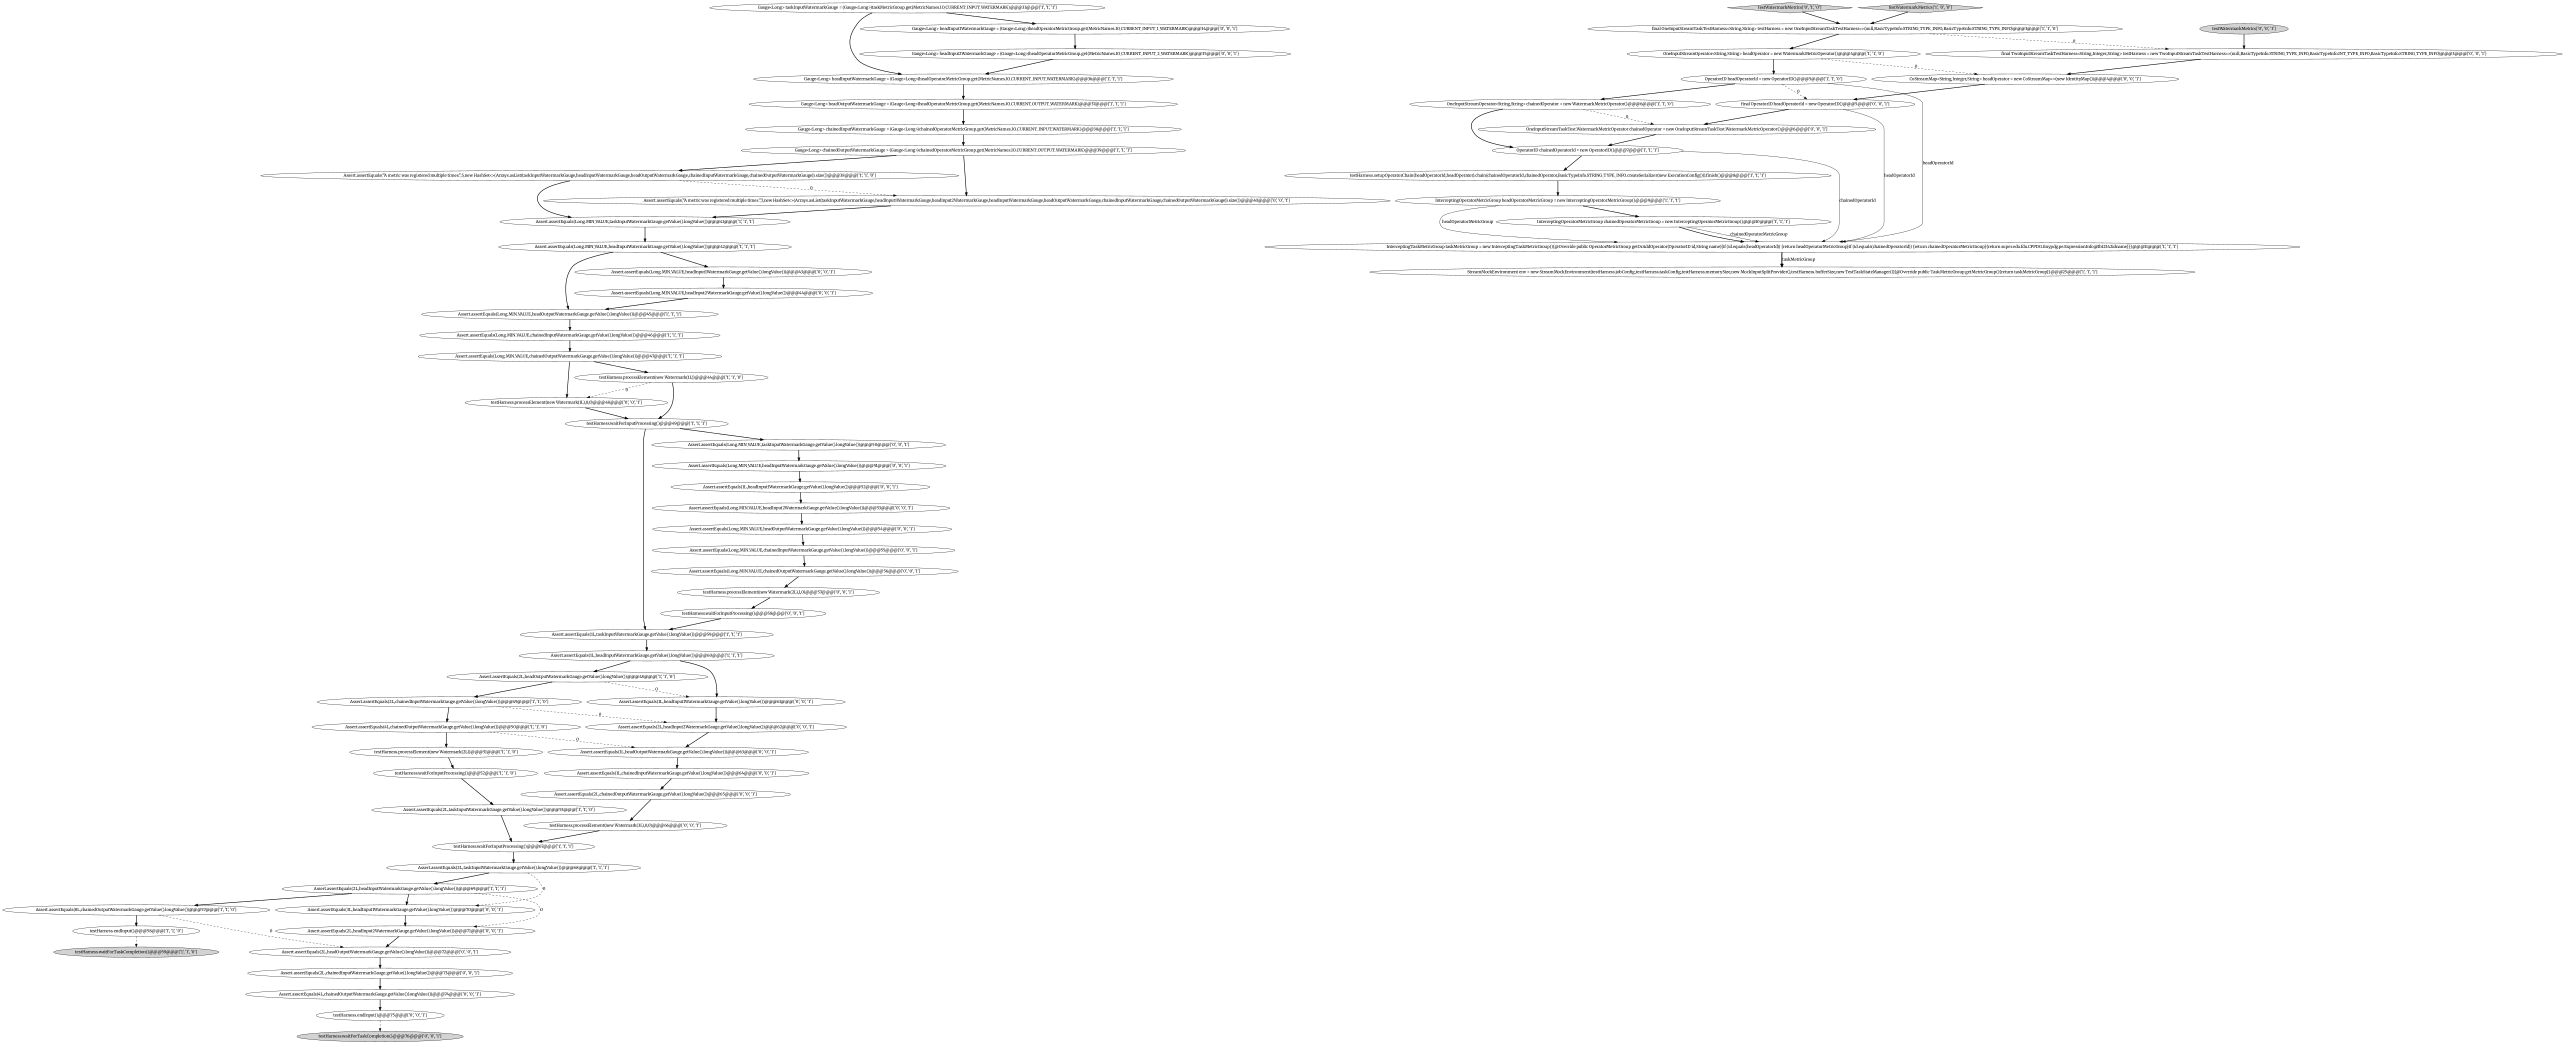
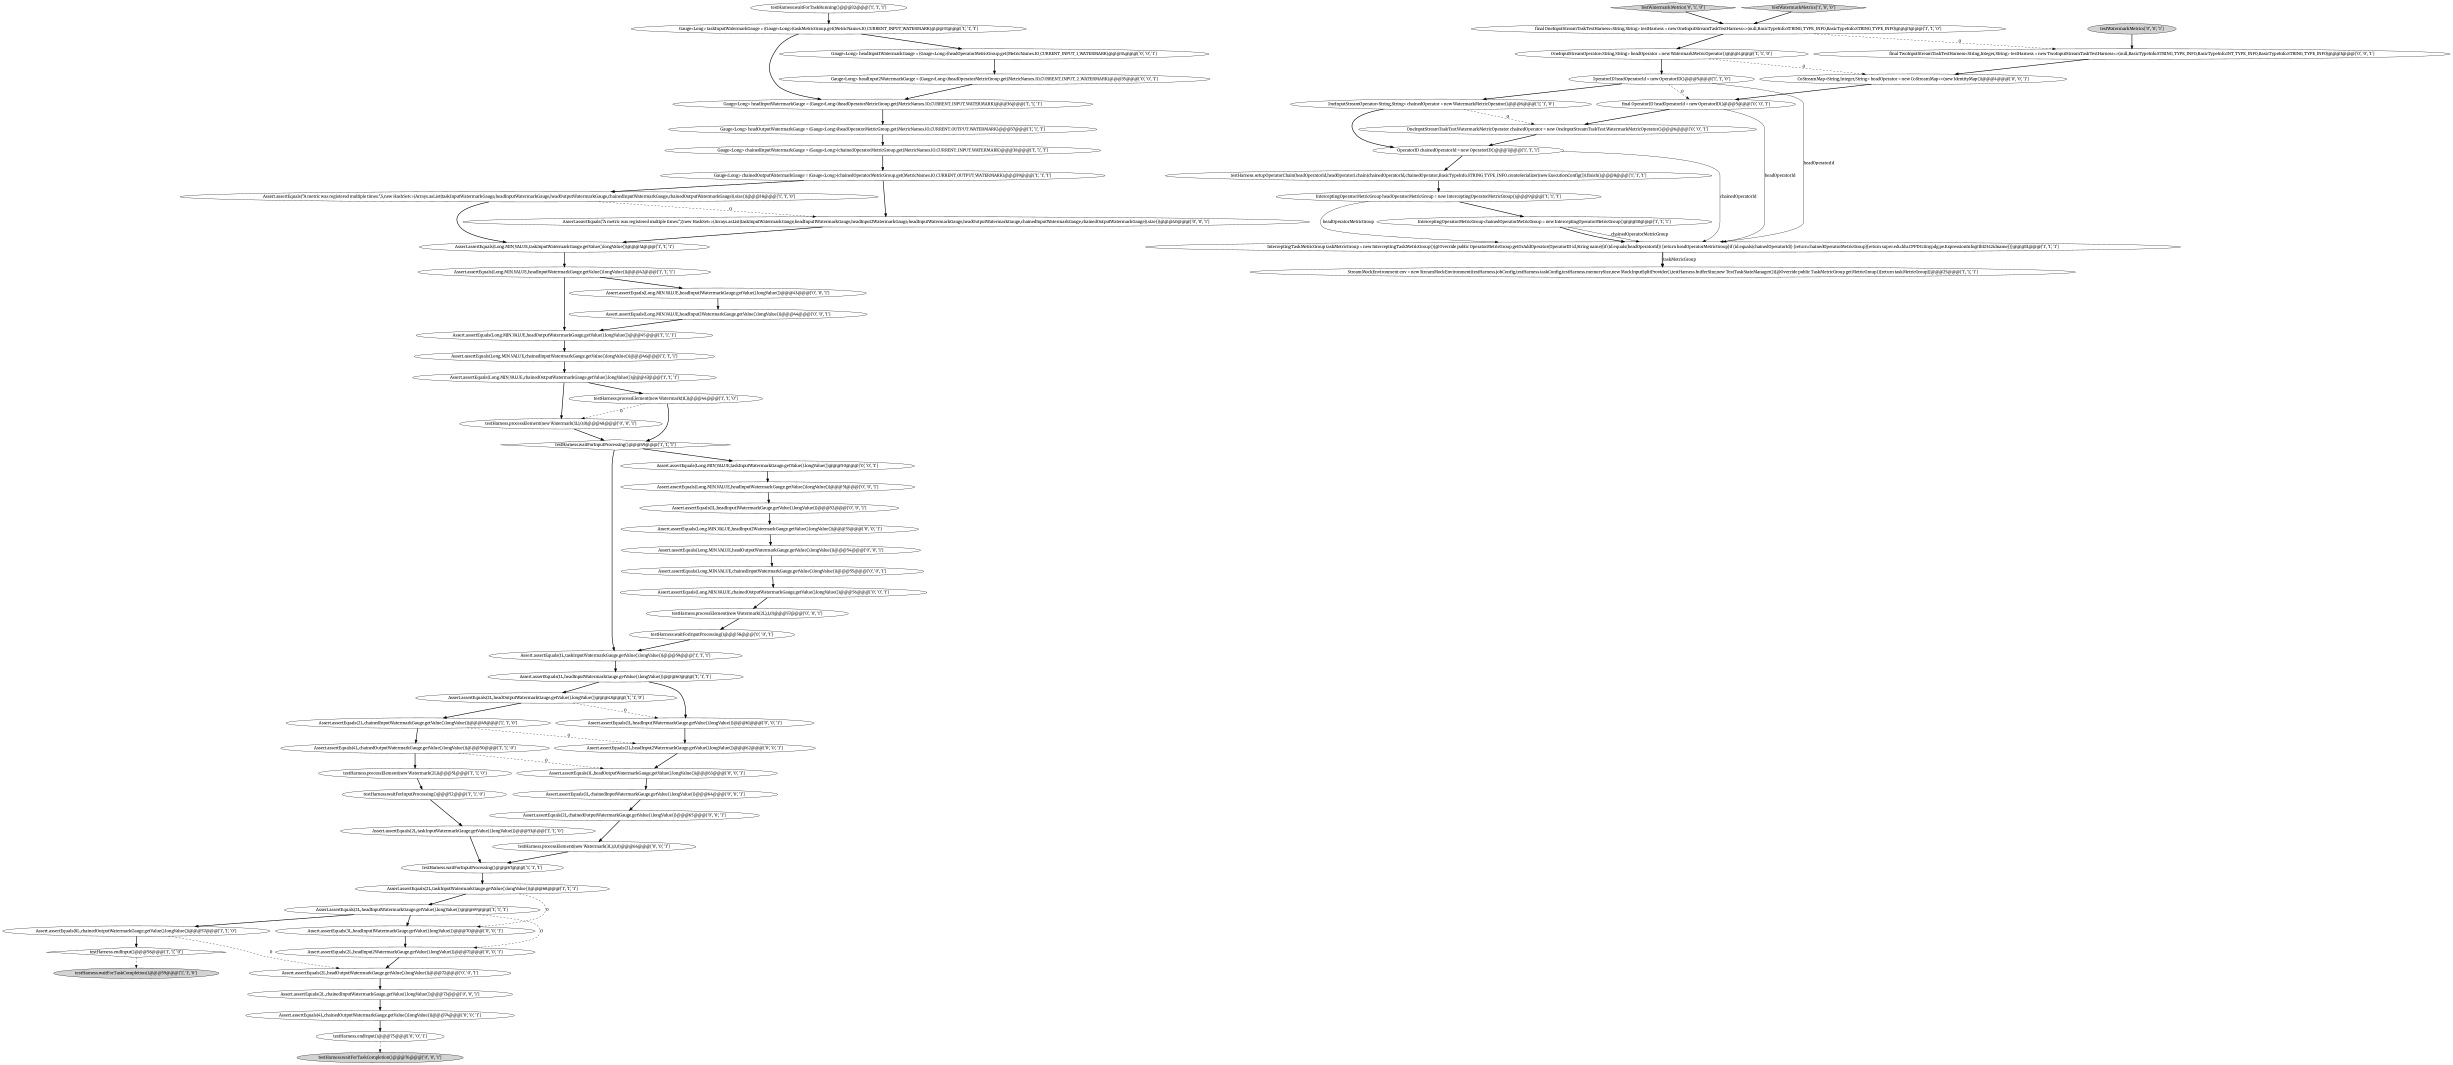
none -> (829, 8)
(647, 424) -> (616, 445)
(136, 931) -> (136, 952)
